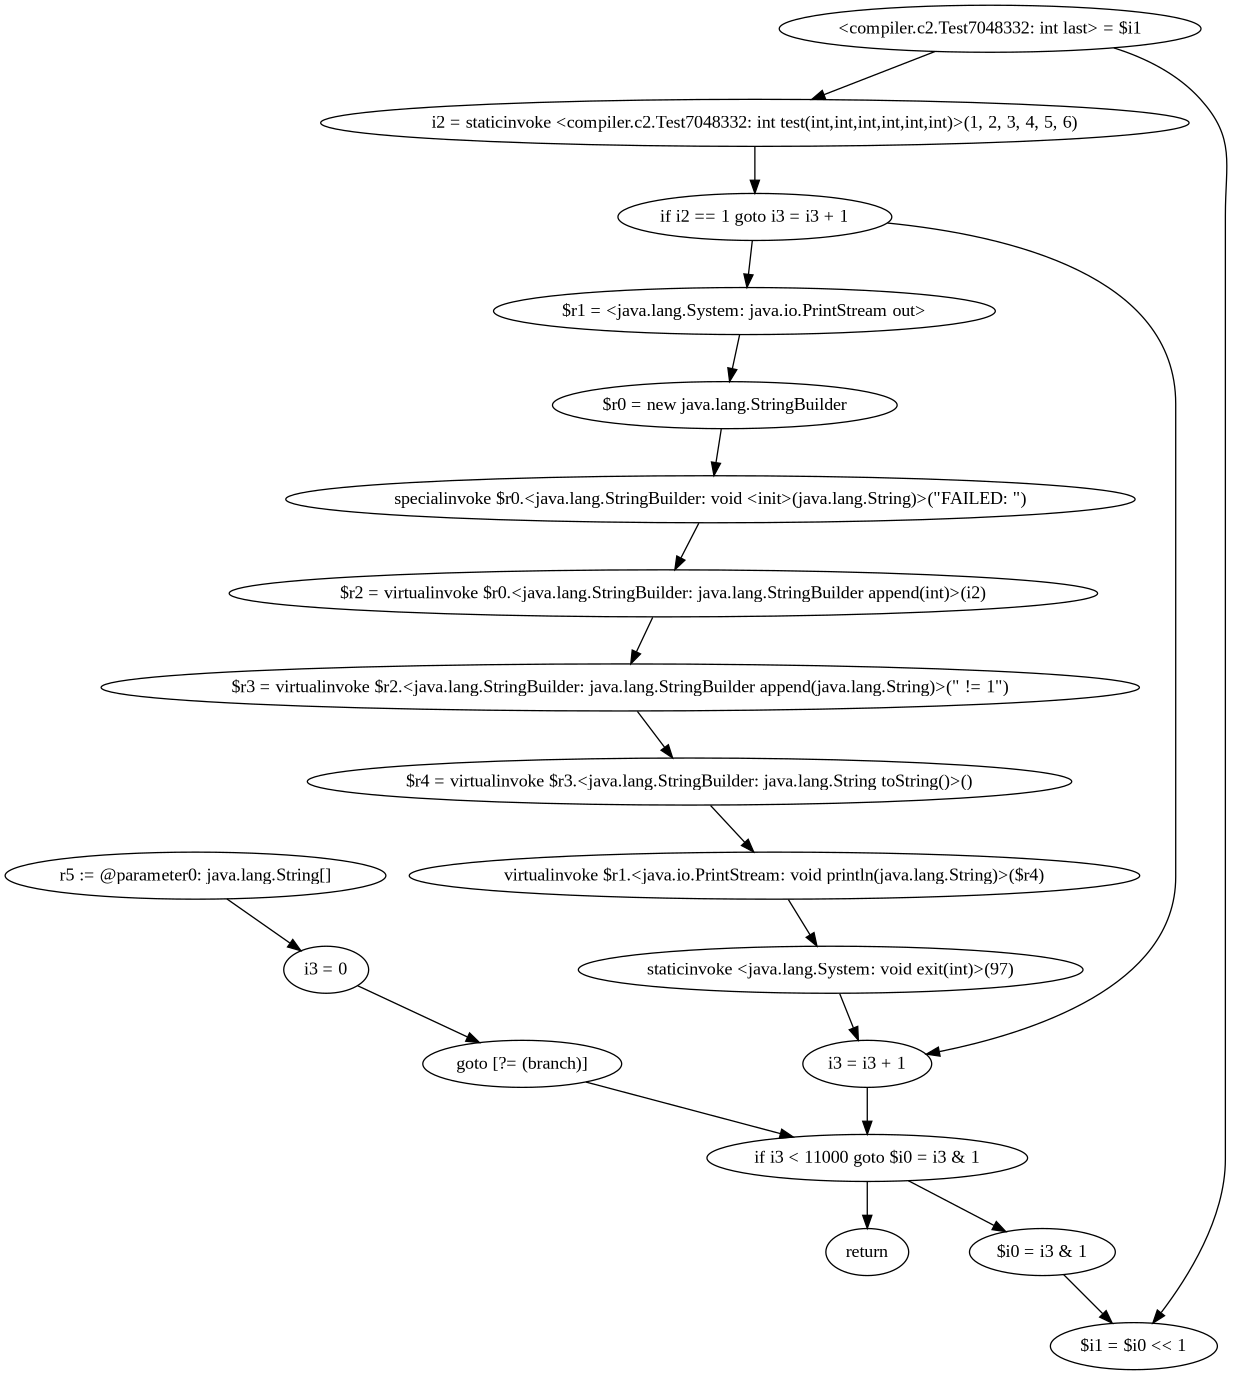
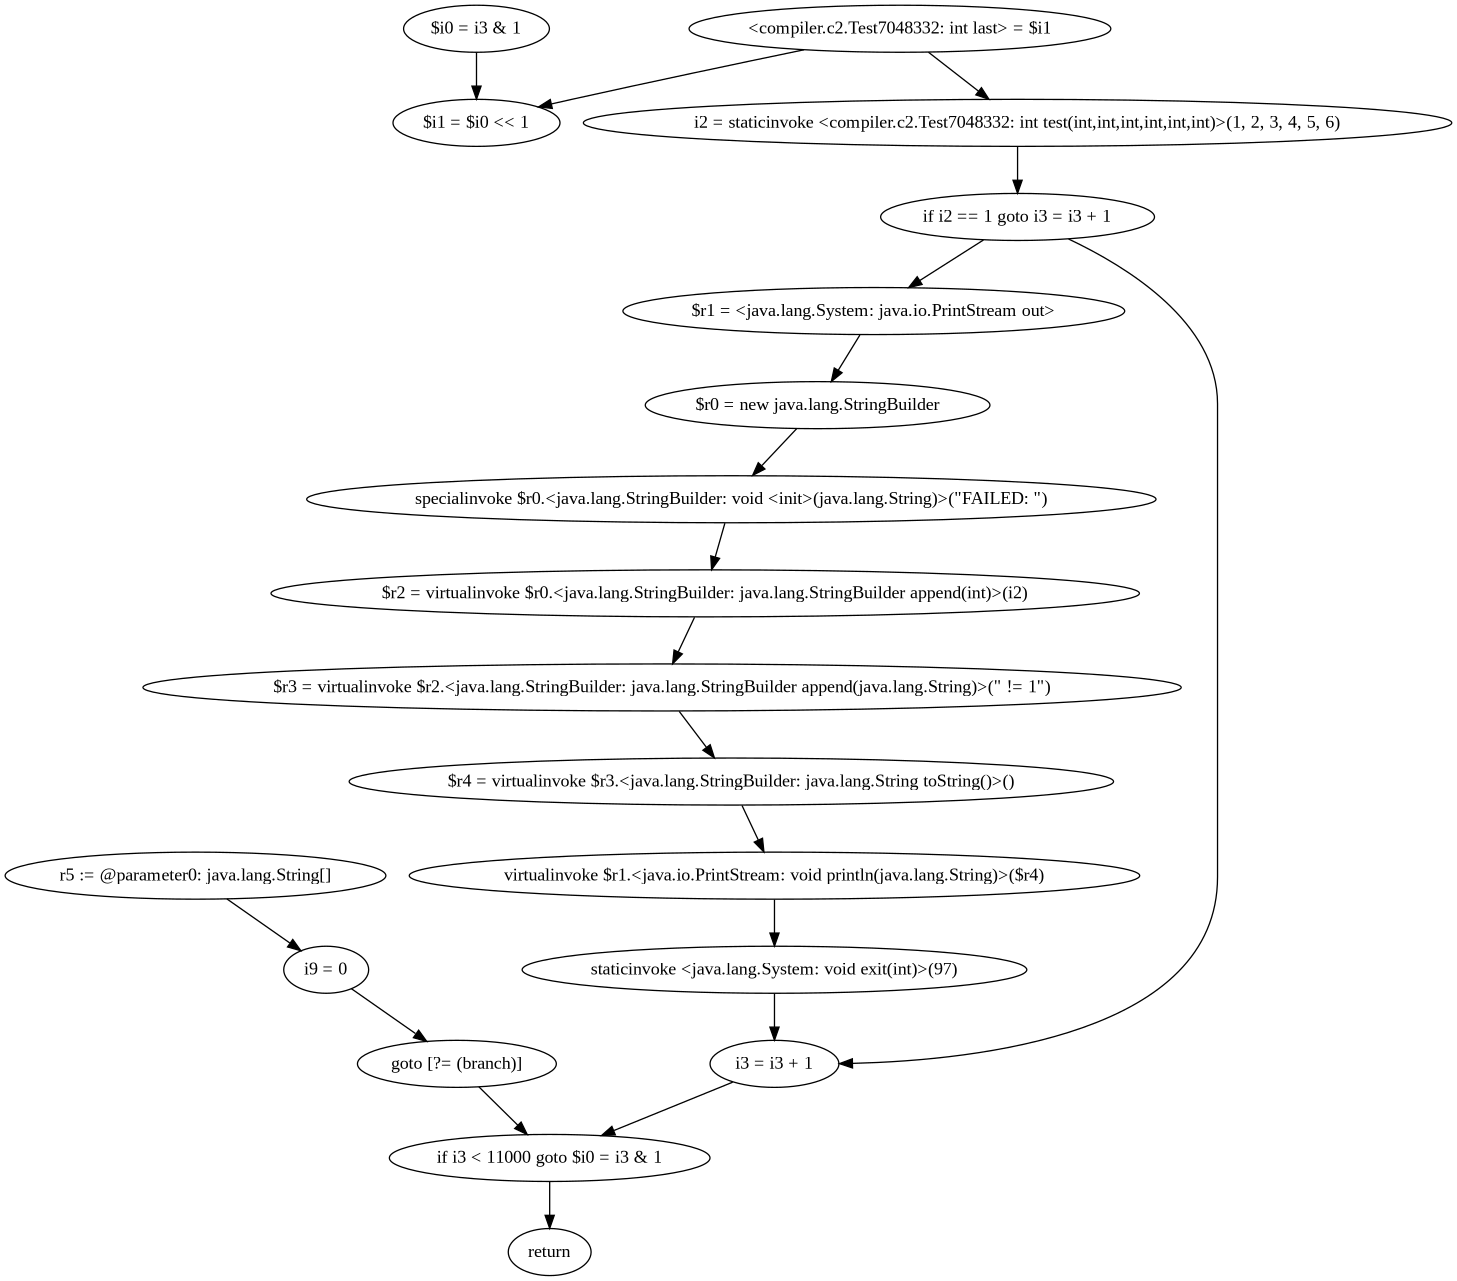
(326, 970) -> (326, 970)
(951, 1203) -> none
